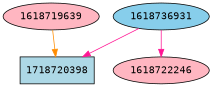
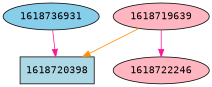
(161, 40) -> (161, 40)
(57, 70) -> (57, 70)
